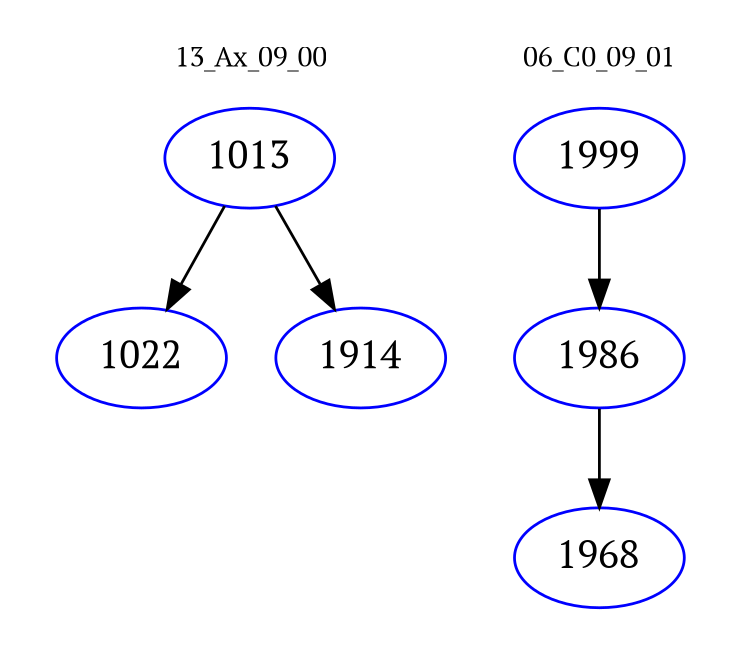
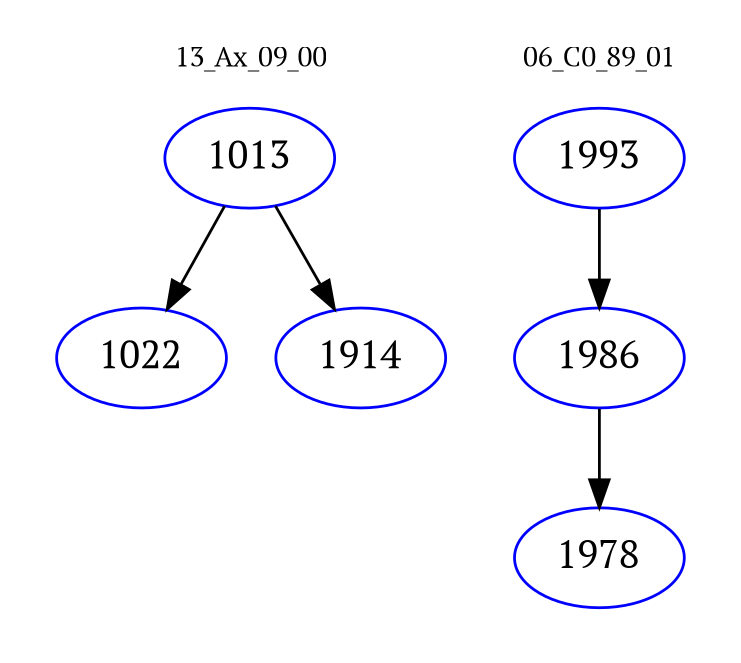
(599, 60) -> (599, 60)
(599, 158) -> (599, 158)
(599, 558) -> (599, 558)
